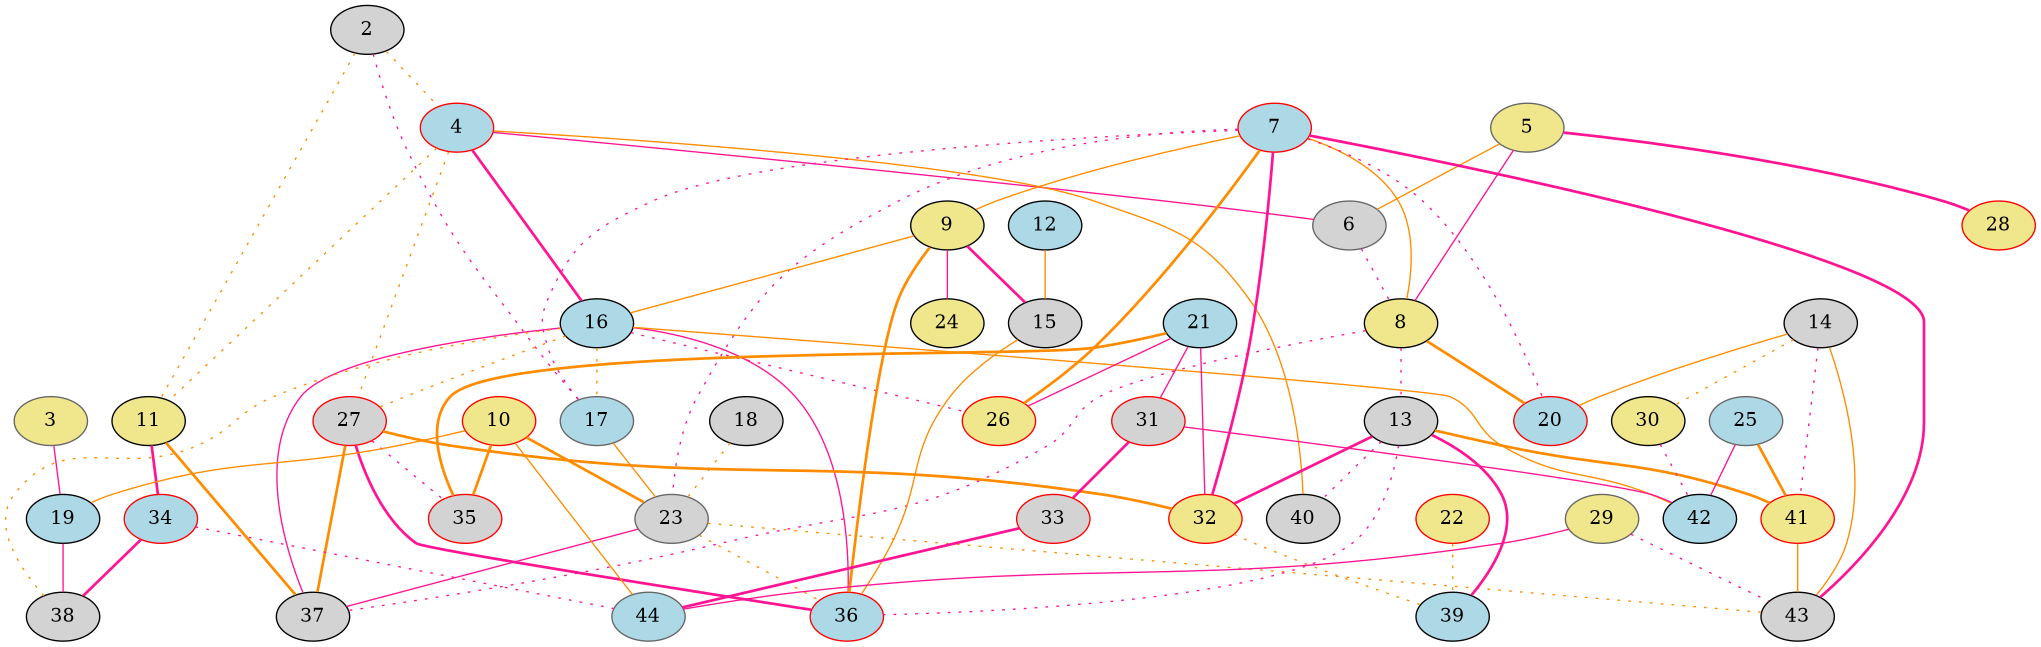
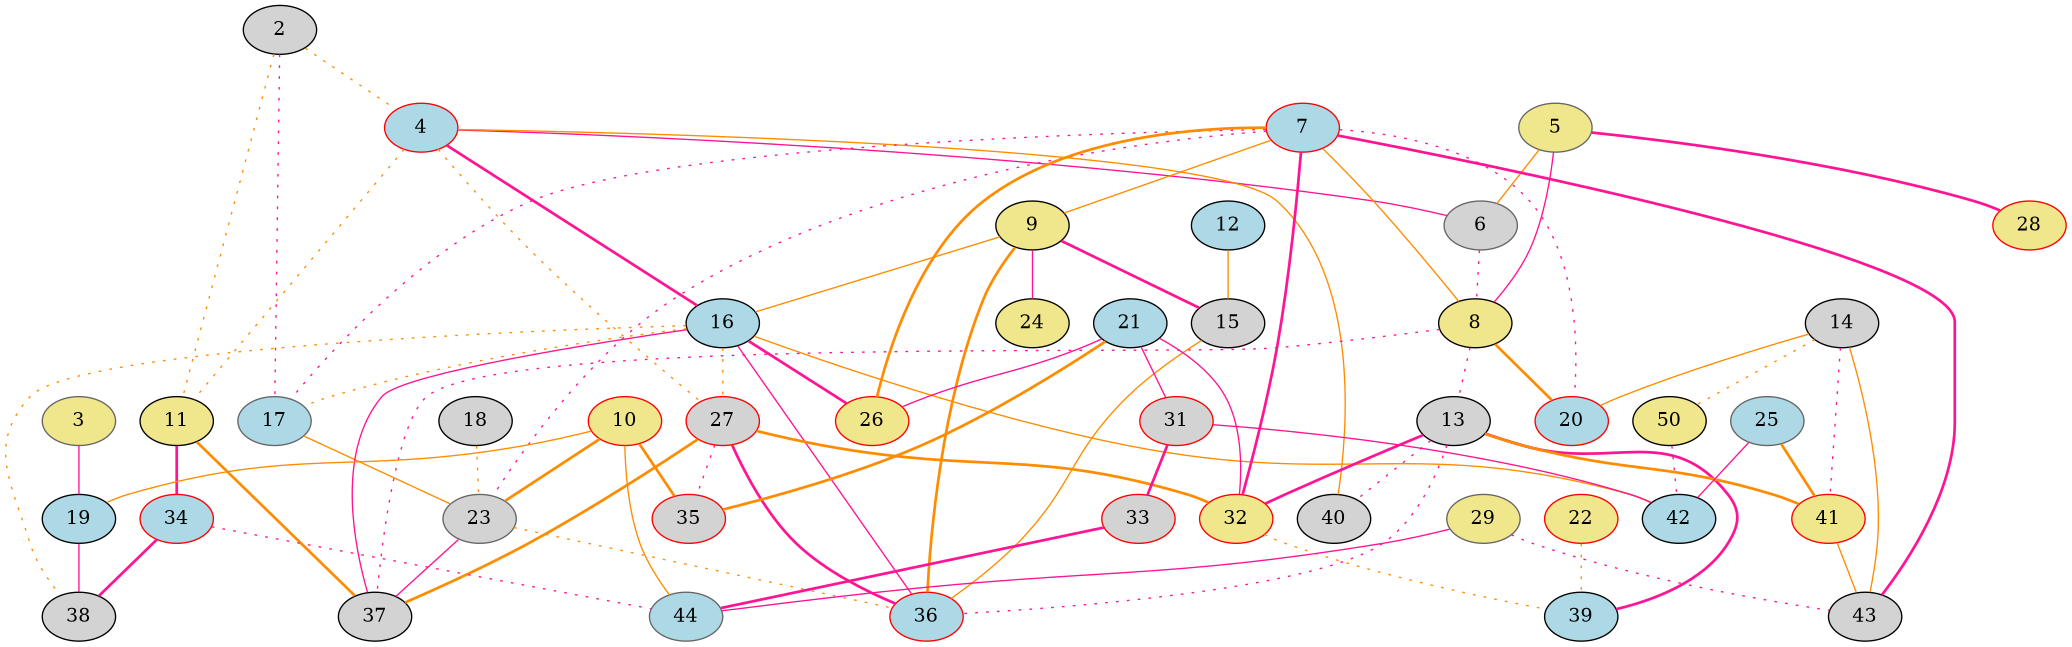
(798, 372) -> (798, 372)
(1648, 421) -> (1670, 421)
(1155, 561) -> none
